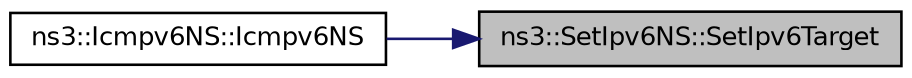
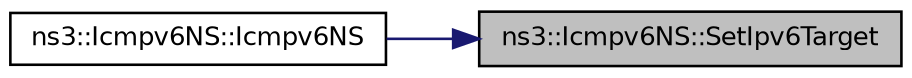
(690, 39) -> (690, 39)
